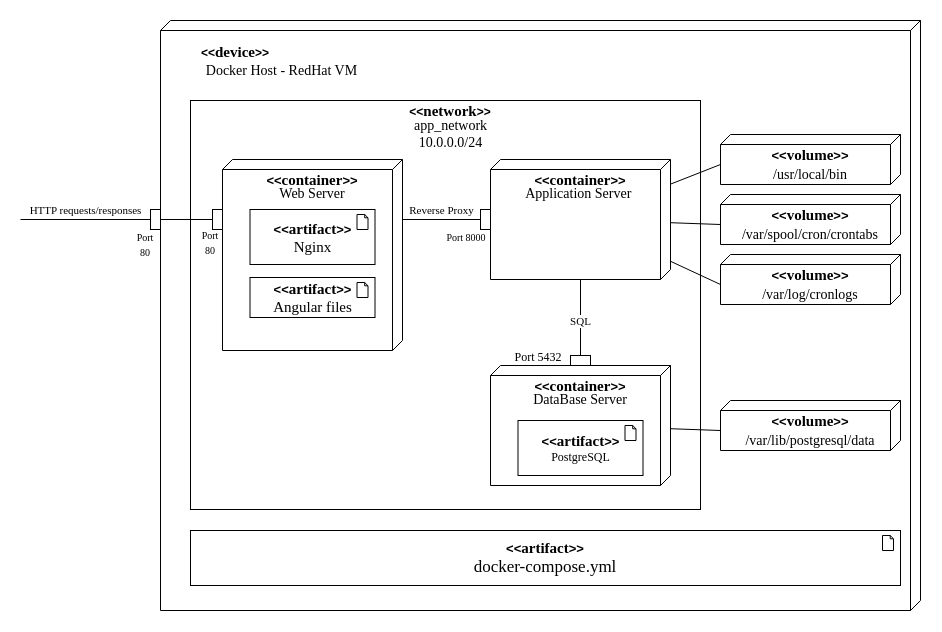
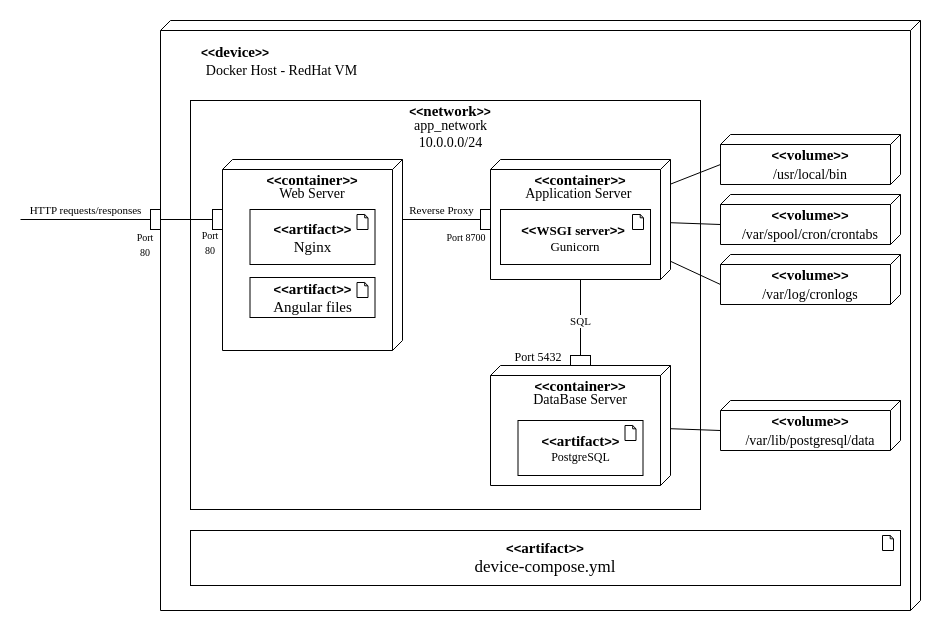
none -> (576, 237)
(467, 238) -> (467, 238)
(546, 559) -> (546, 559)
